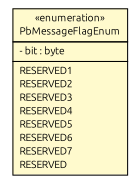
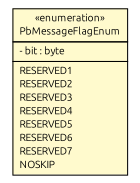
(43, 165) -> (38, 165)
